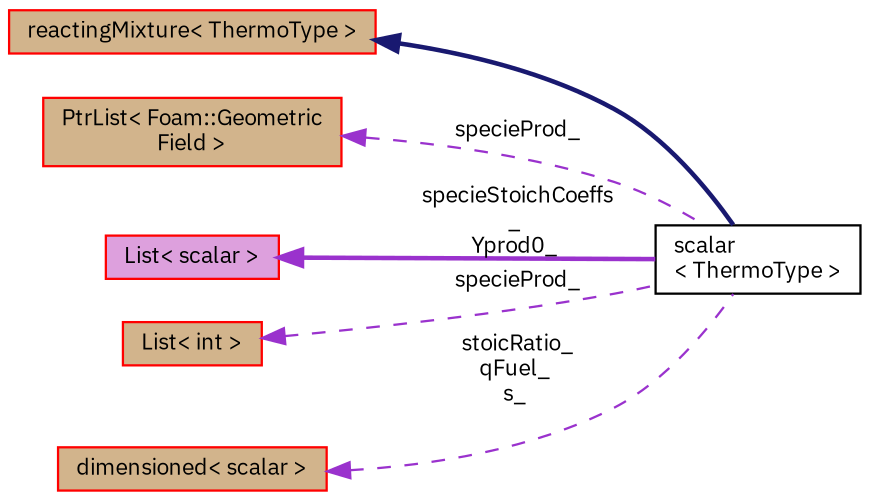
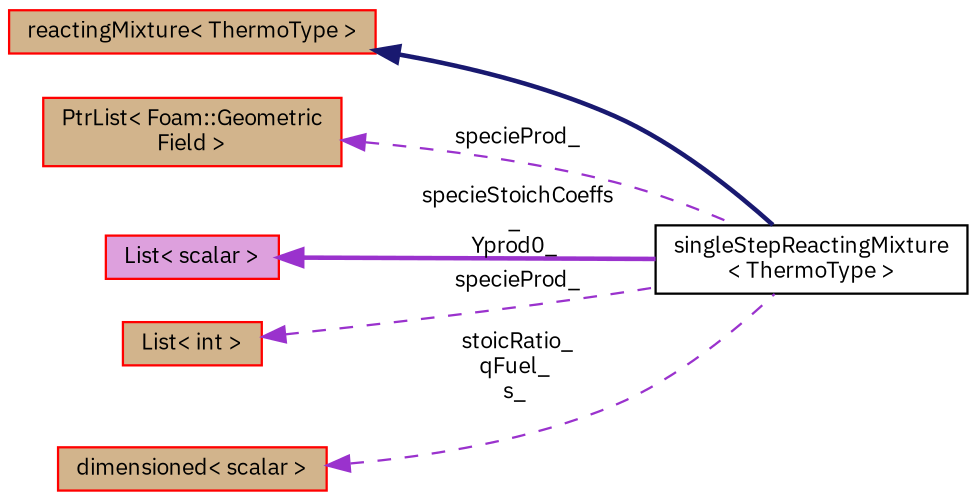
(758, 260) -> (812, 260)
